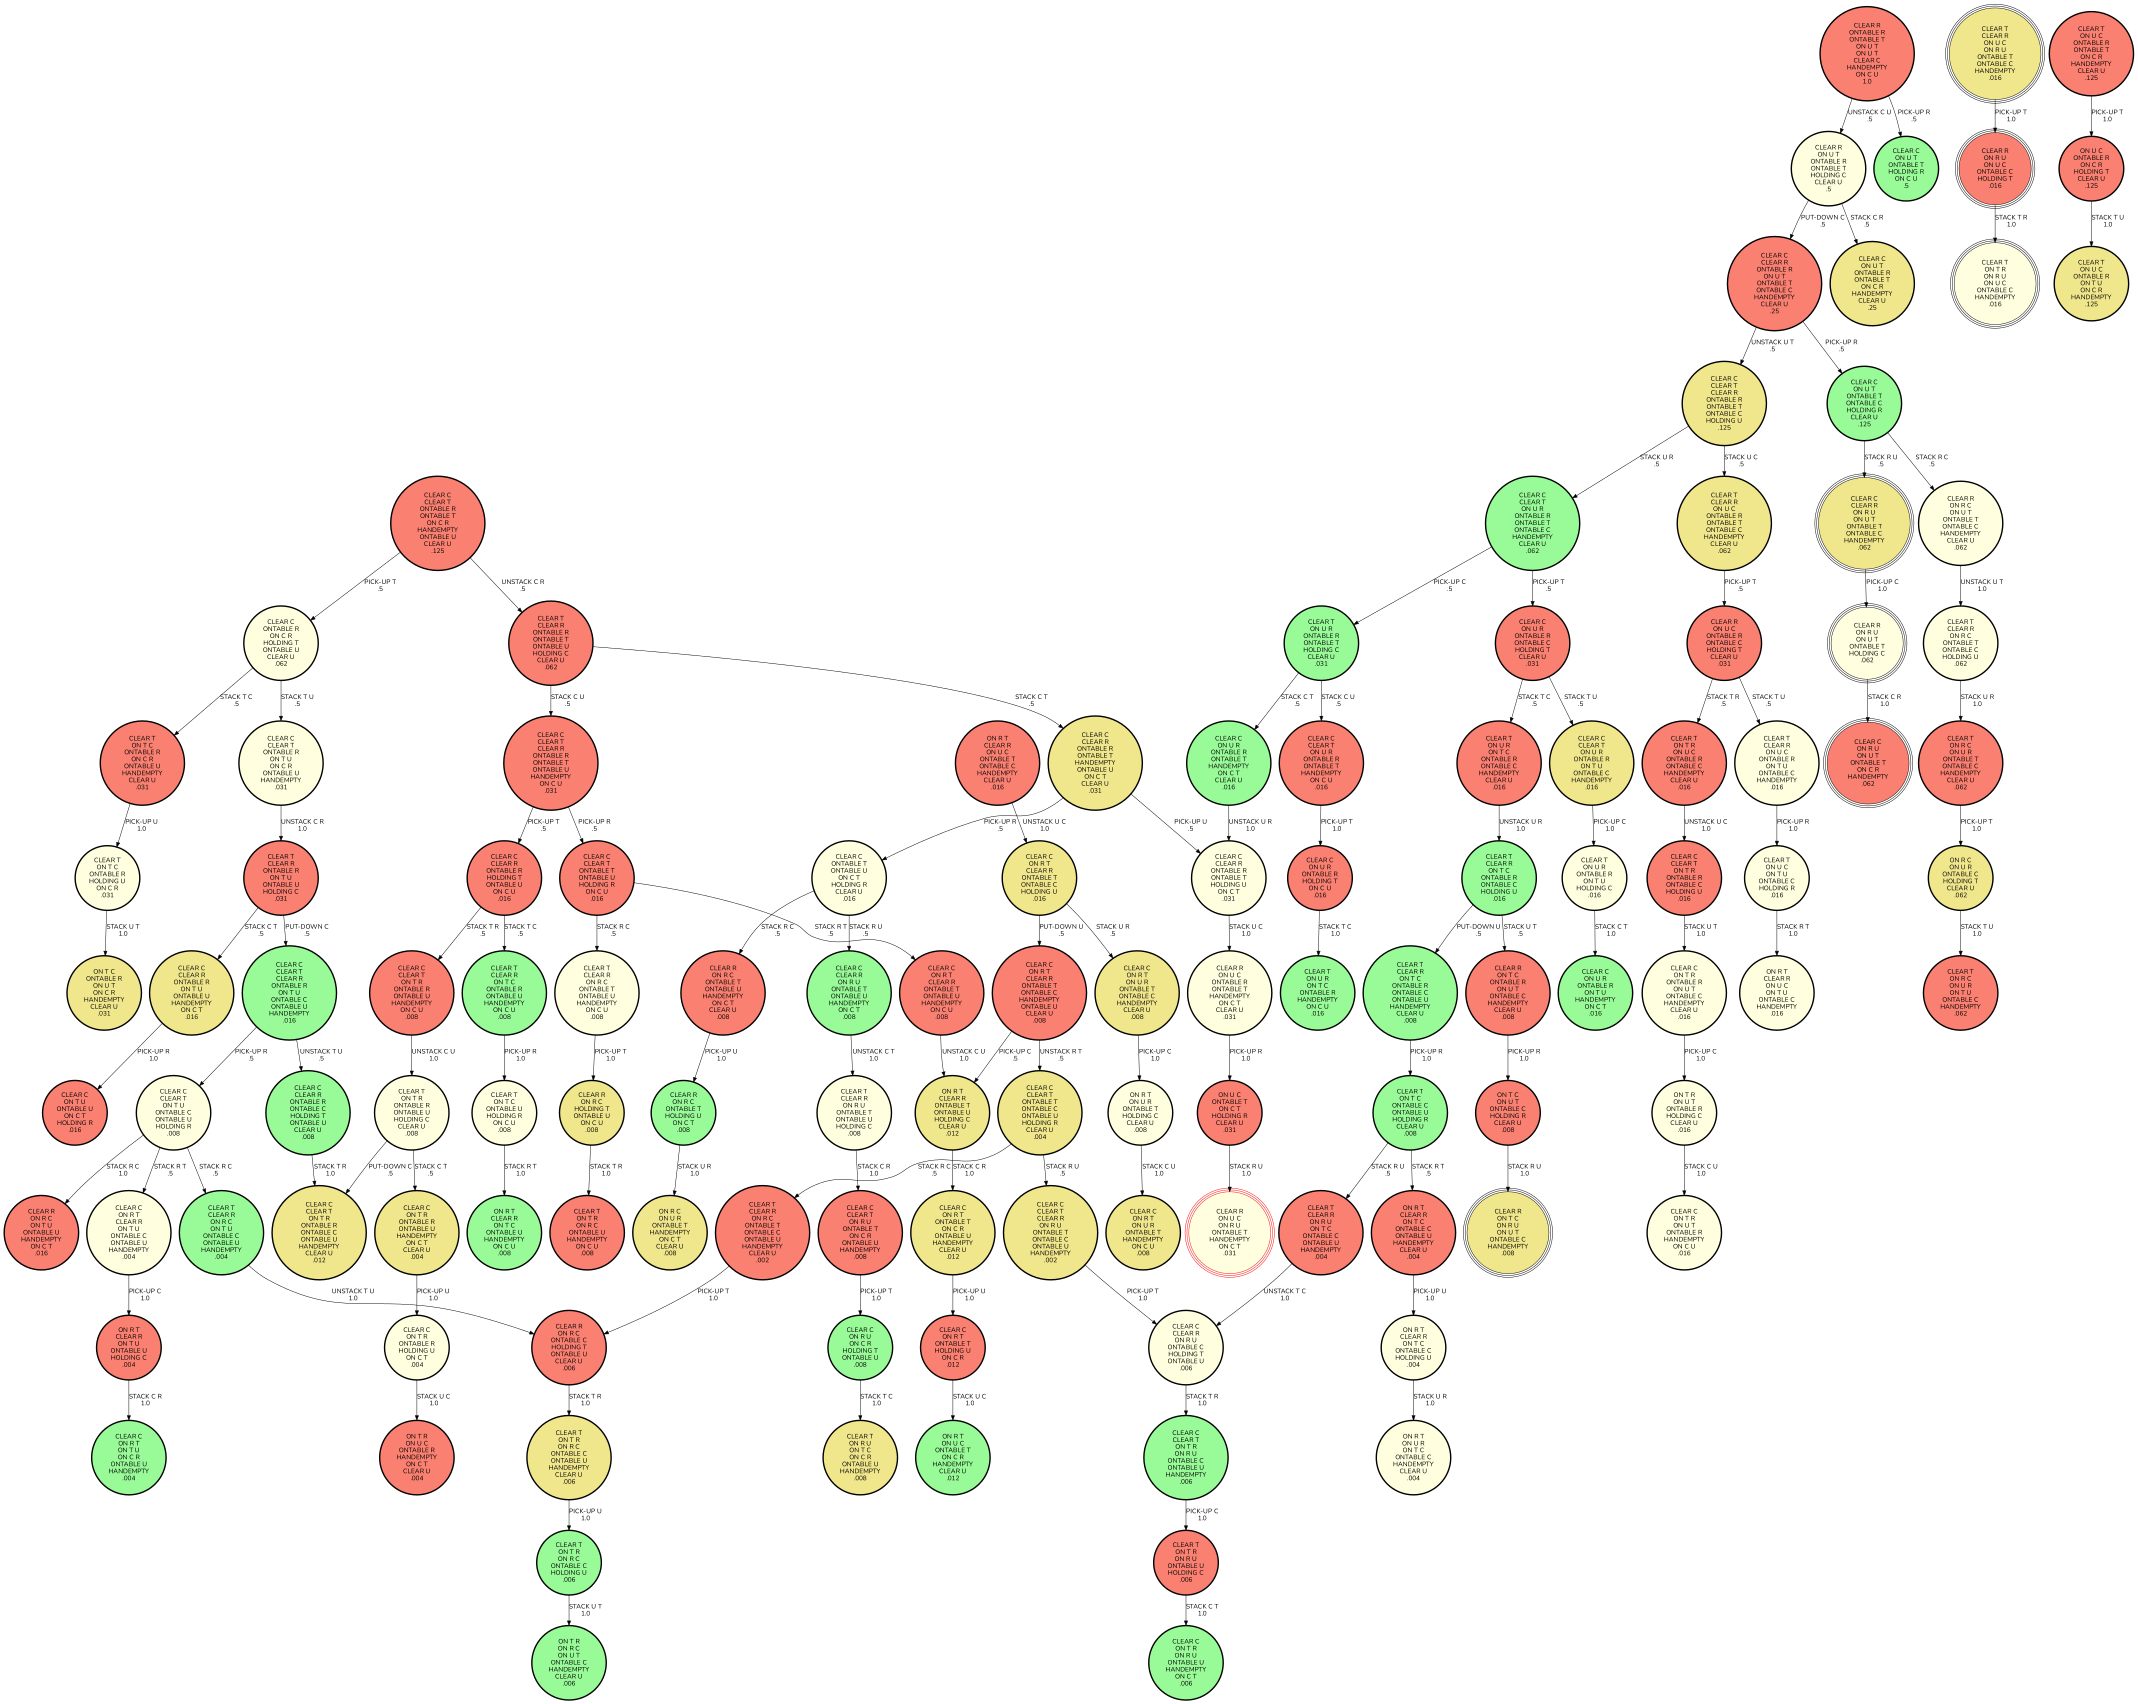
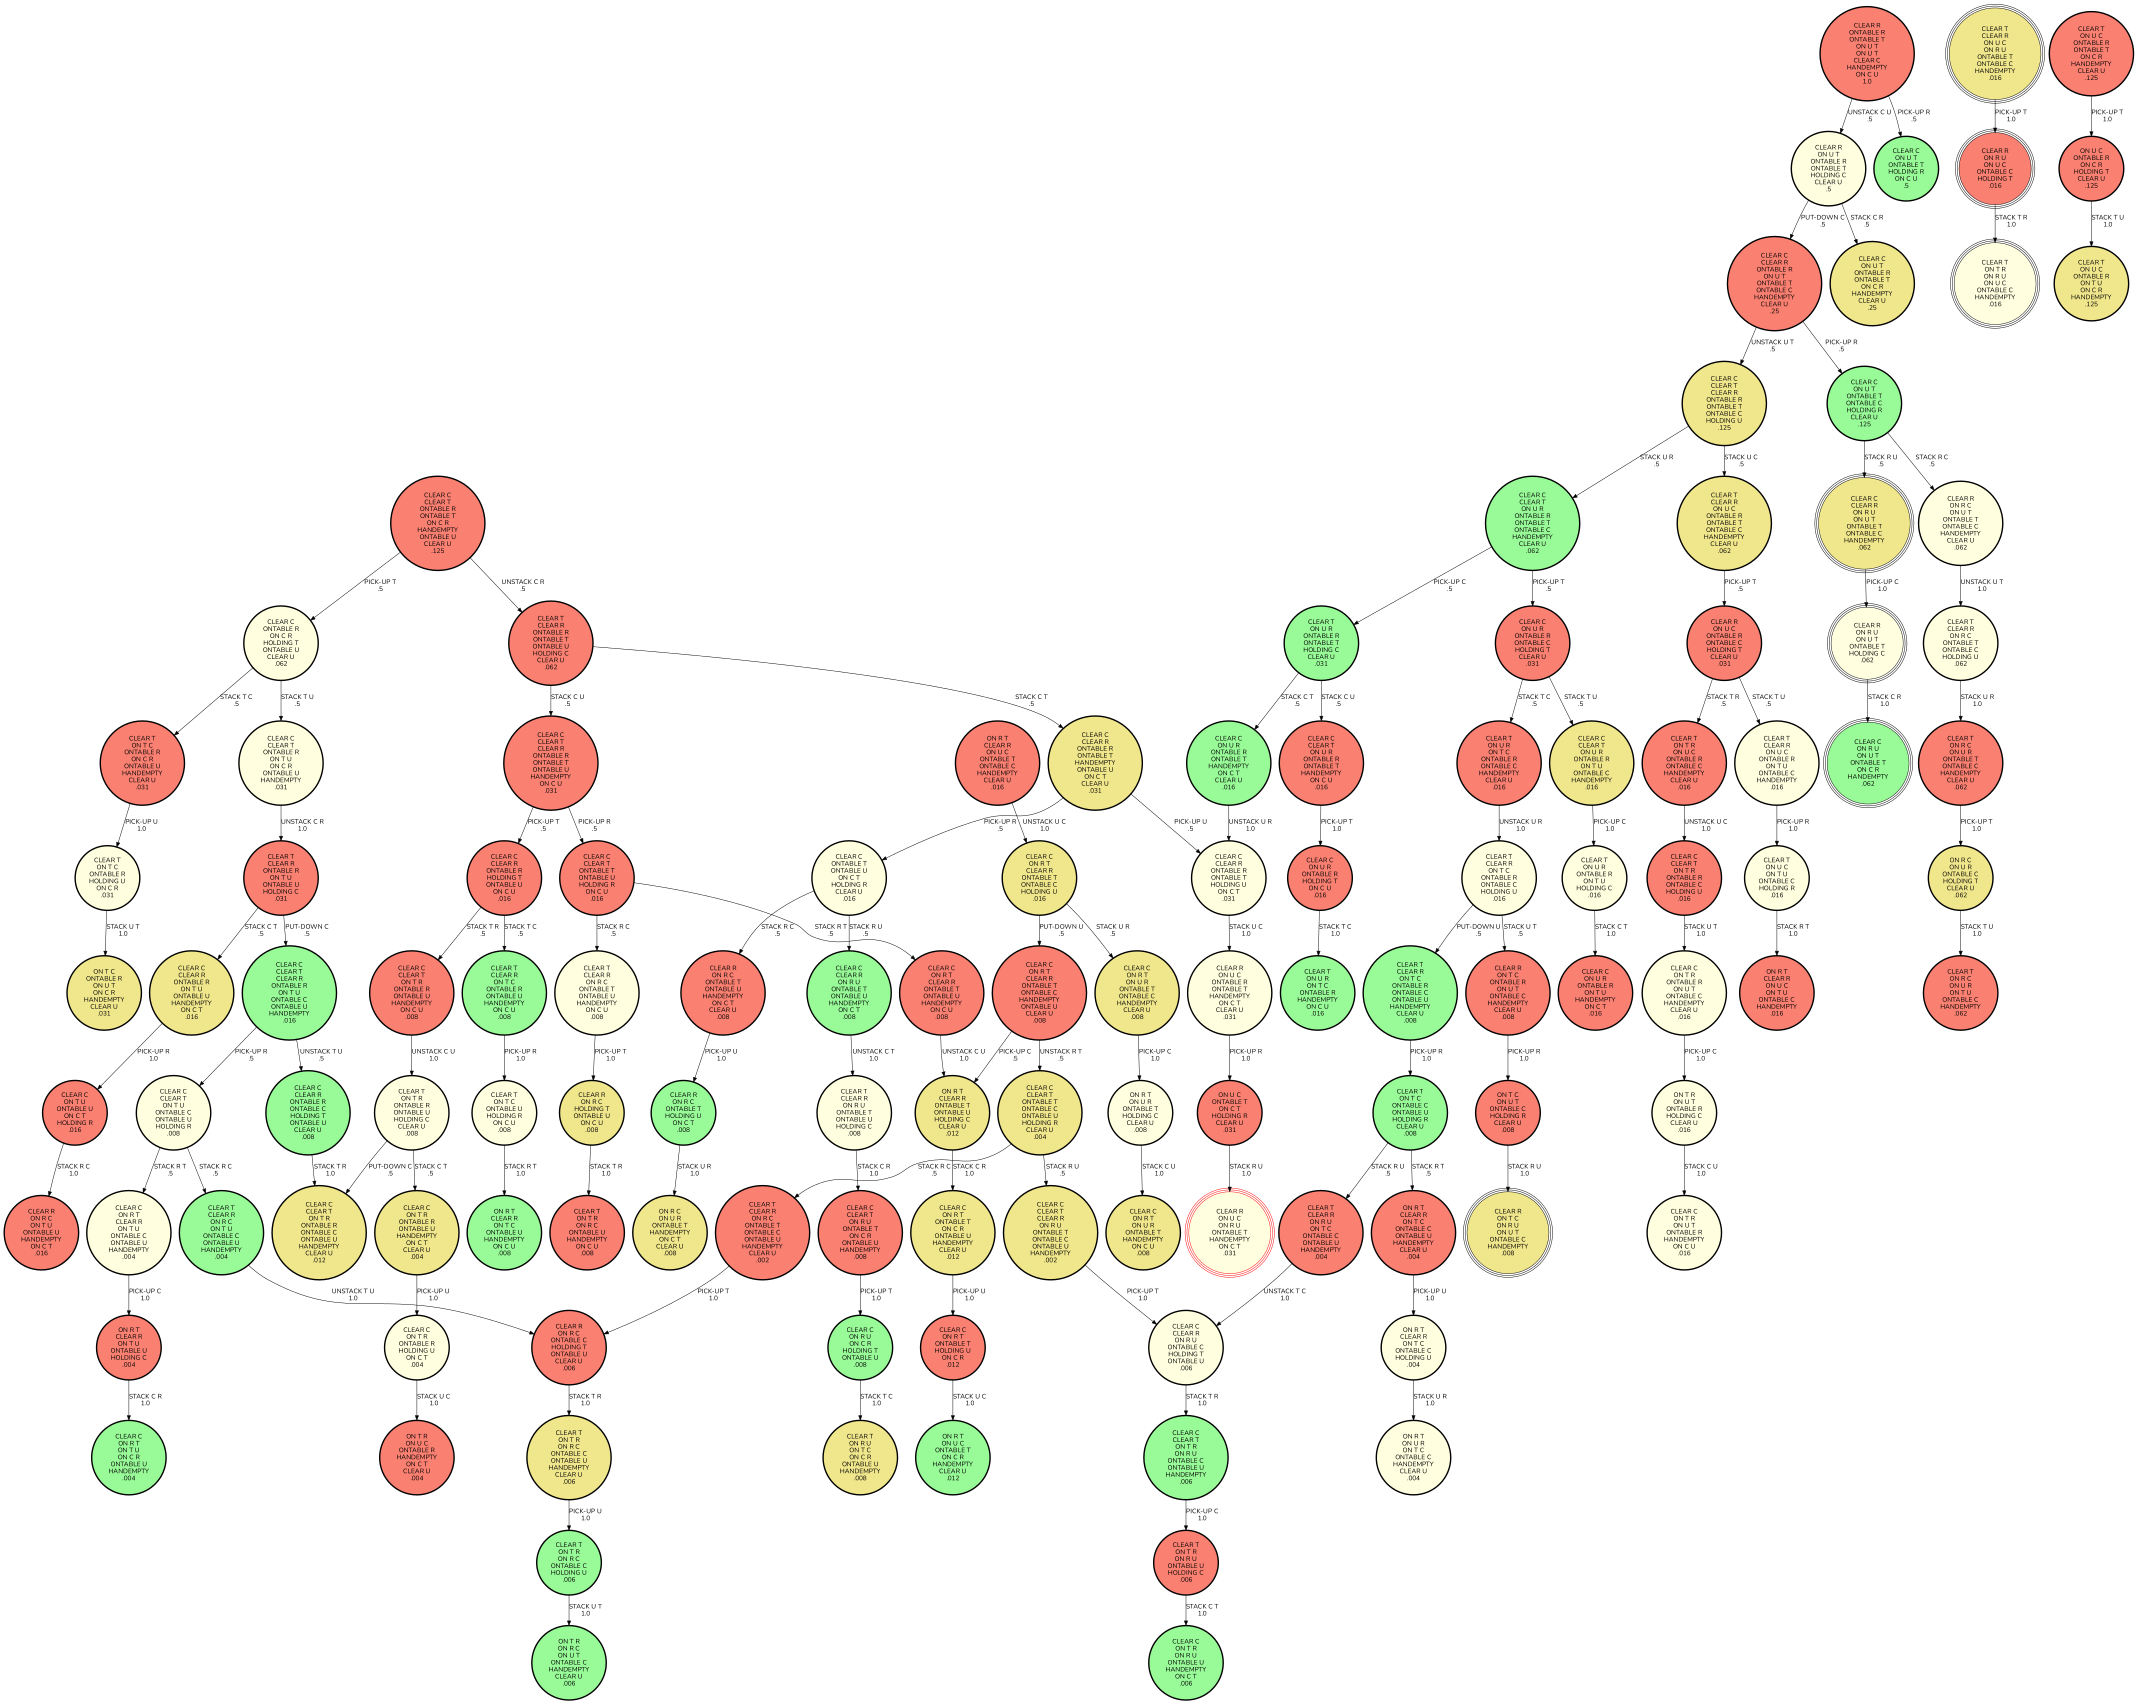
(1868, 763) -> (1868, 763)
(1499, 878) -> (1499, 878)
(1595, 993) -> (1595, 993)
(1777, 993) -> (1777, 993)
(104, 1166) -> (56, 1167)
